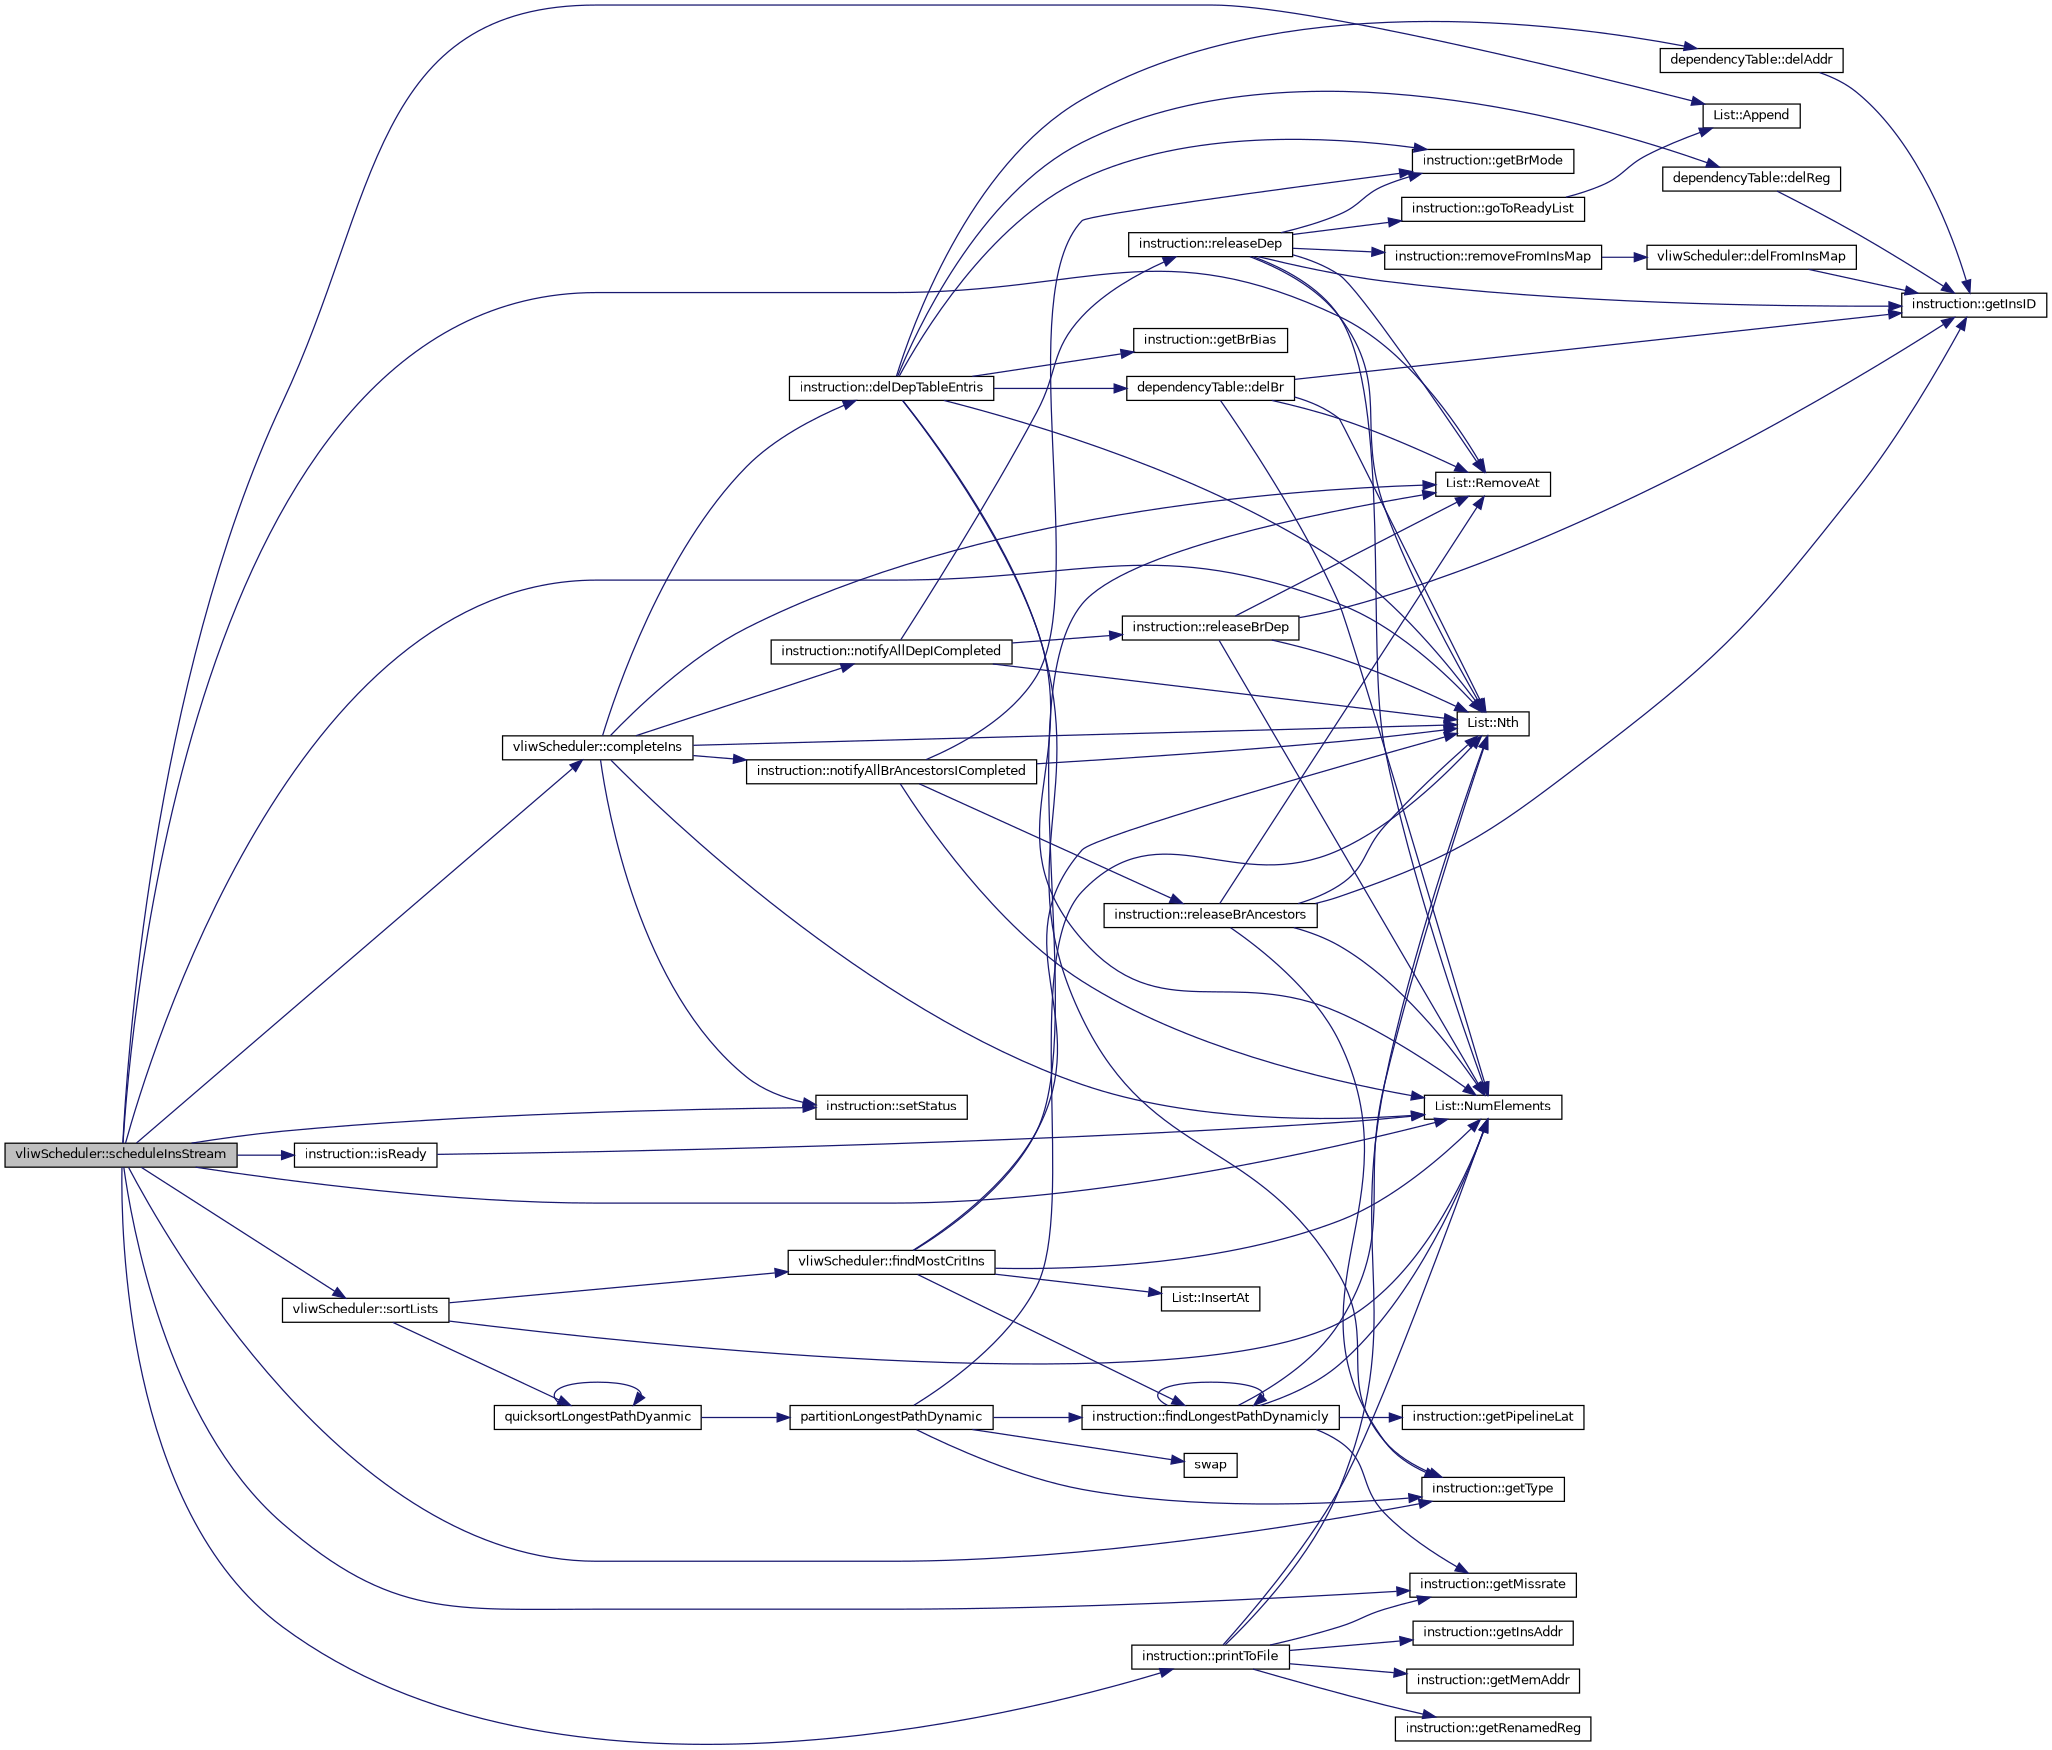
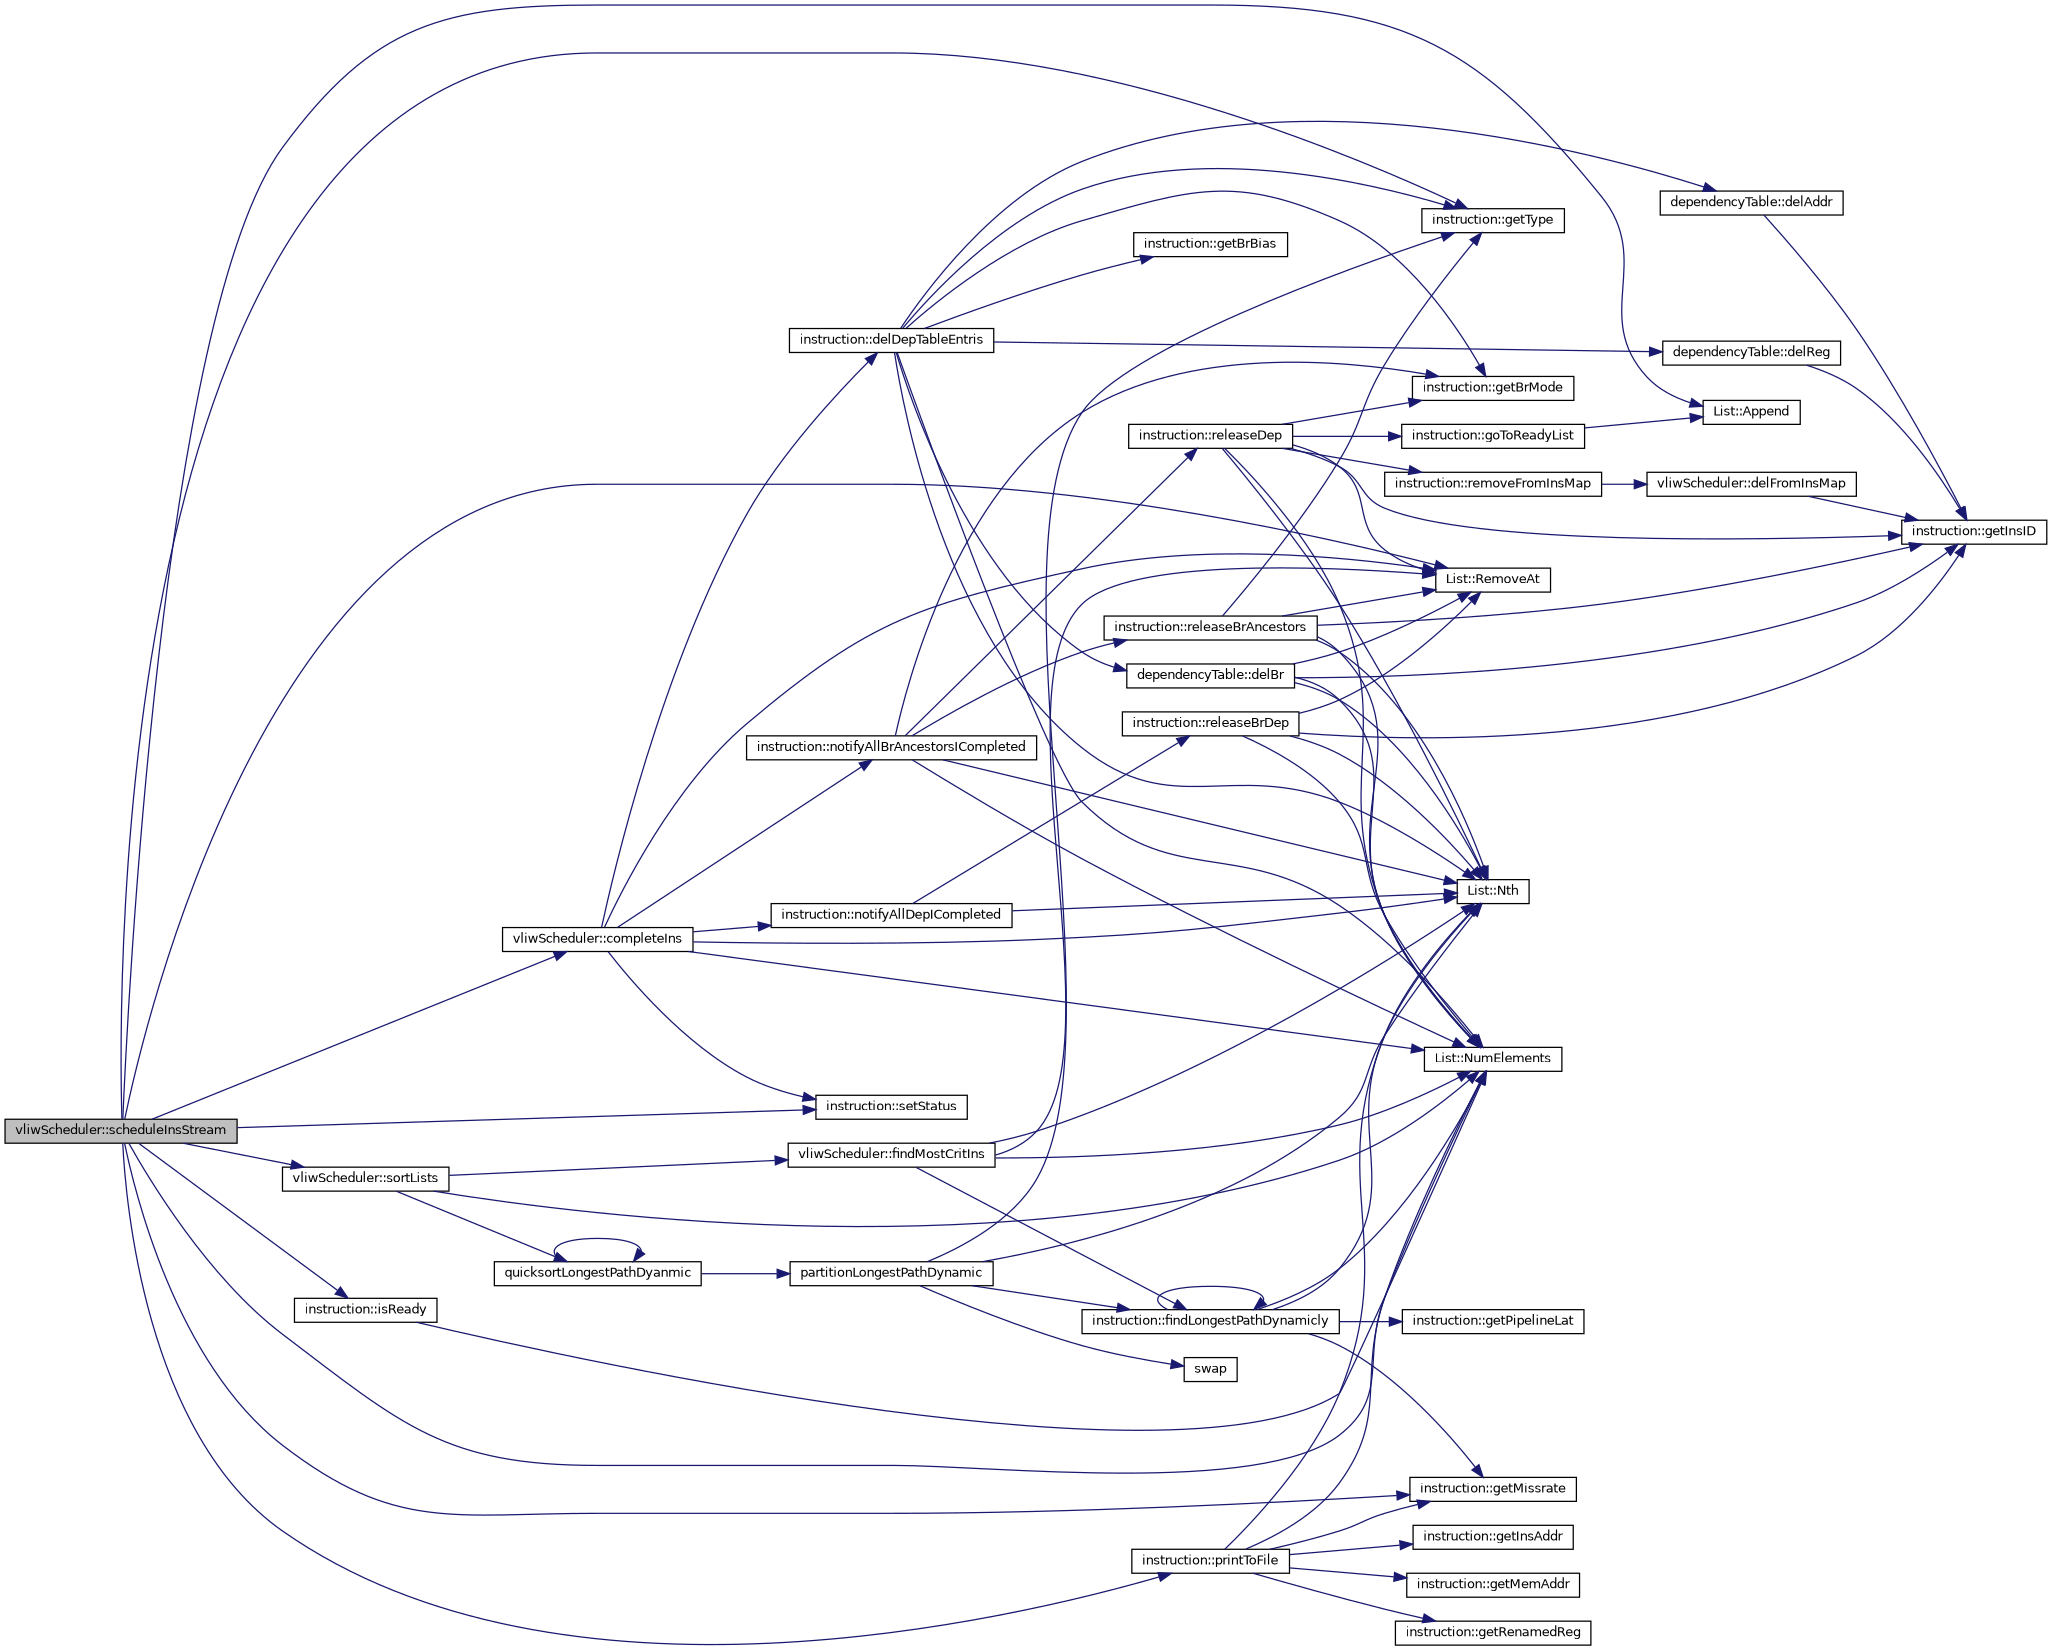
(1023, 438) -> (1061, 583)
(621, 580) -> none
(1211, 1299) -> none
